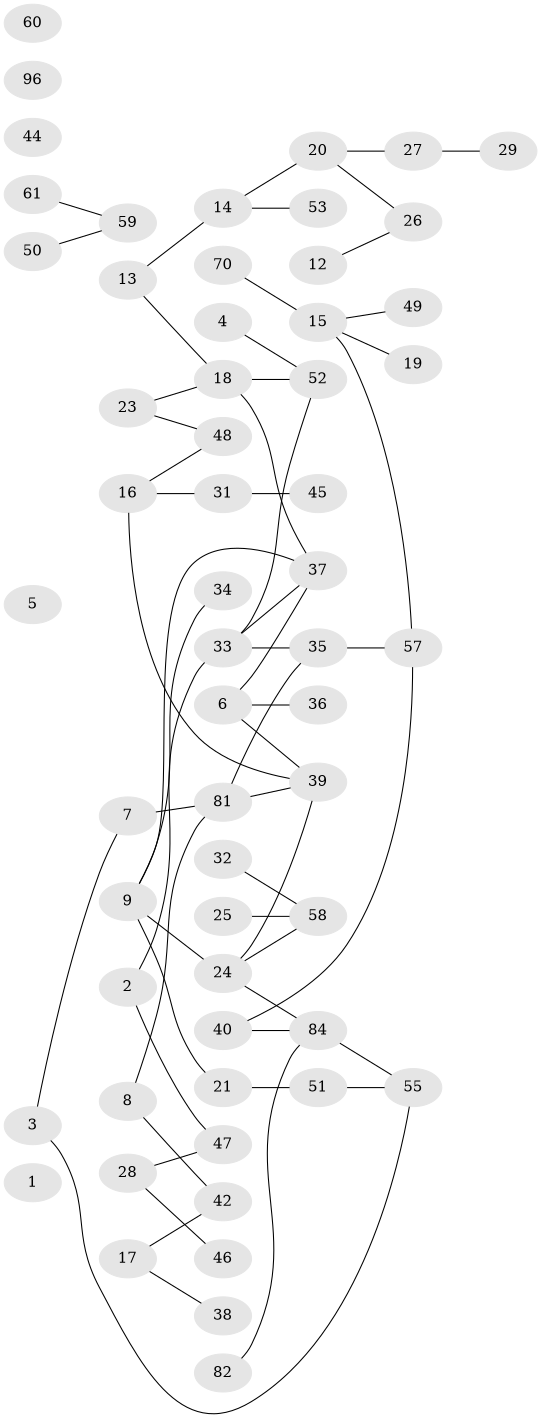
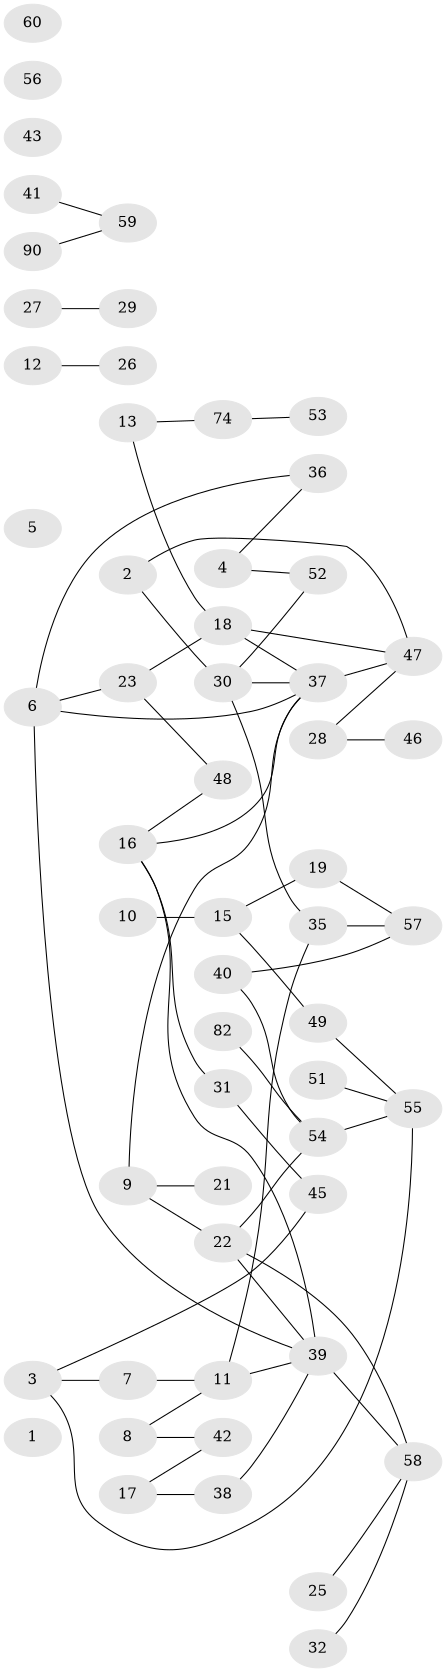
(33, 80) -> (33, 80)
none -> (33, 137)
(33, 137) -> none
(318, 151) -> none
(33, 194) -> (33, 194)
(223, 208) -> (223, 420)
(33, 252) -> (33, 252)
(223, 265) -> (128, 917)
(271, 379) -> (318, 641)
(391, 478) -> (366, 897)
none -> (271, 521)
(223, 591) -> none
(223, 648) -> (223, 683)
none -> (366, 670)
none -> (80, 695)
(223, 802) -> (223, 1380)
none -> (255, 805)
(223, 973) -> (223, 1243)
(318, 1031) -> (318, 1137)
none -> (366, 1066)
(271, 1088) -> none
none -> (186, 1310)
none -> (366, 1409)
none -> (277, 1429)
